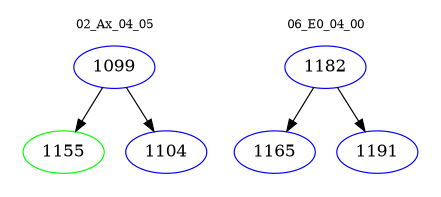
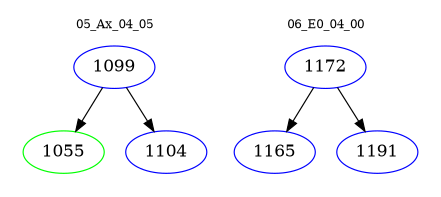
(115, 25) -> (115, 25)
(325, 67) -> (325, 67)
(64, 152) -> (64, 152)
